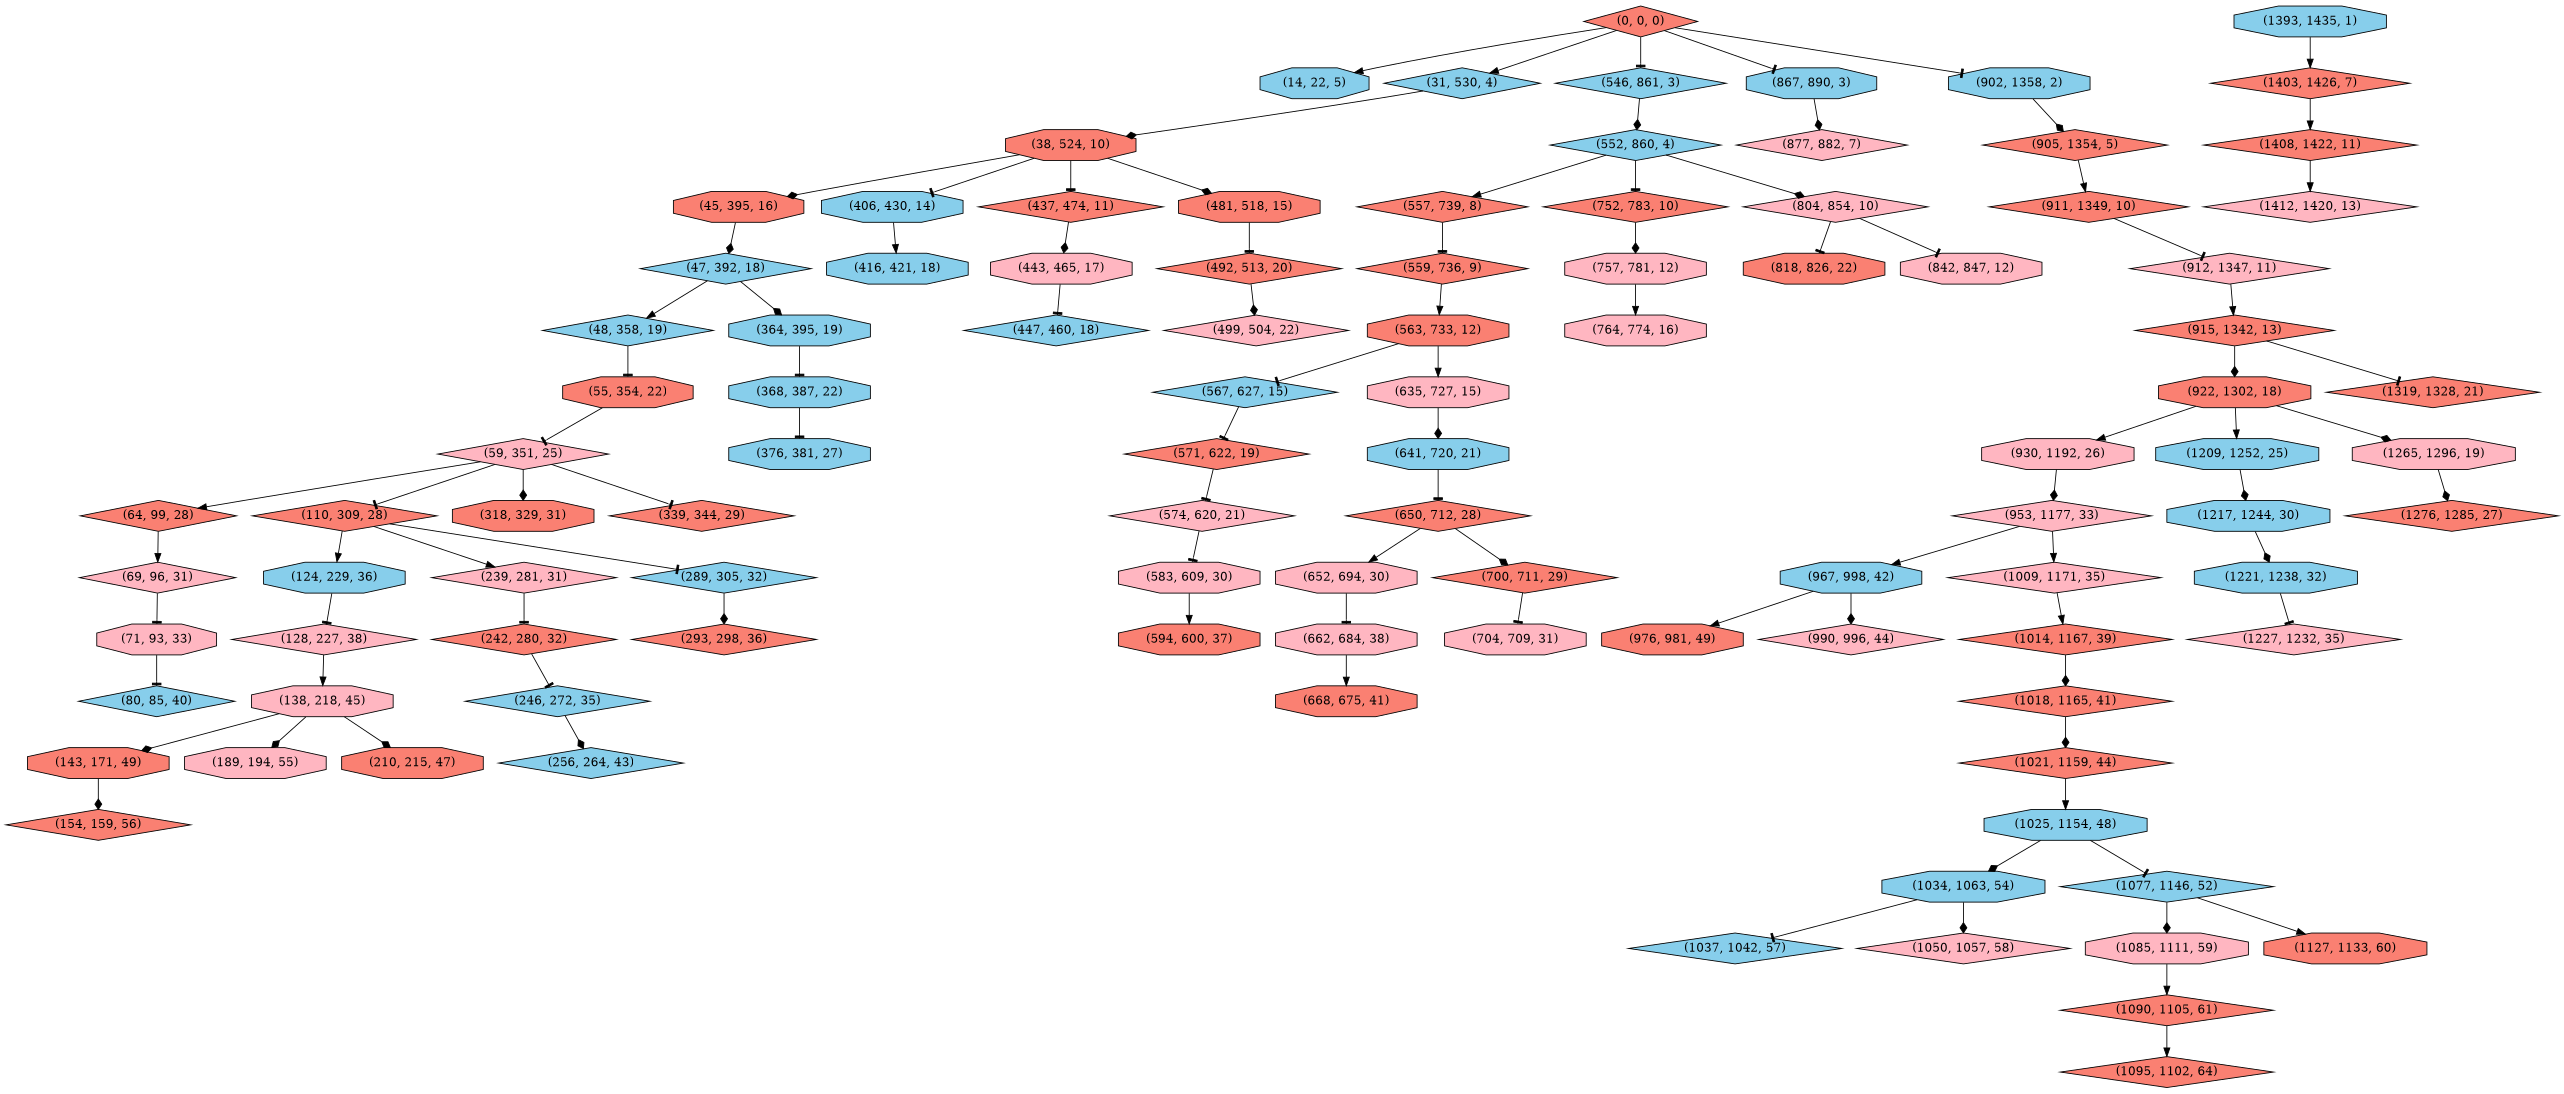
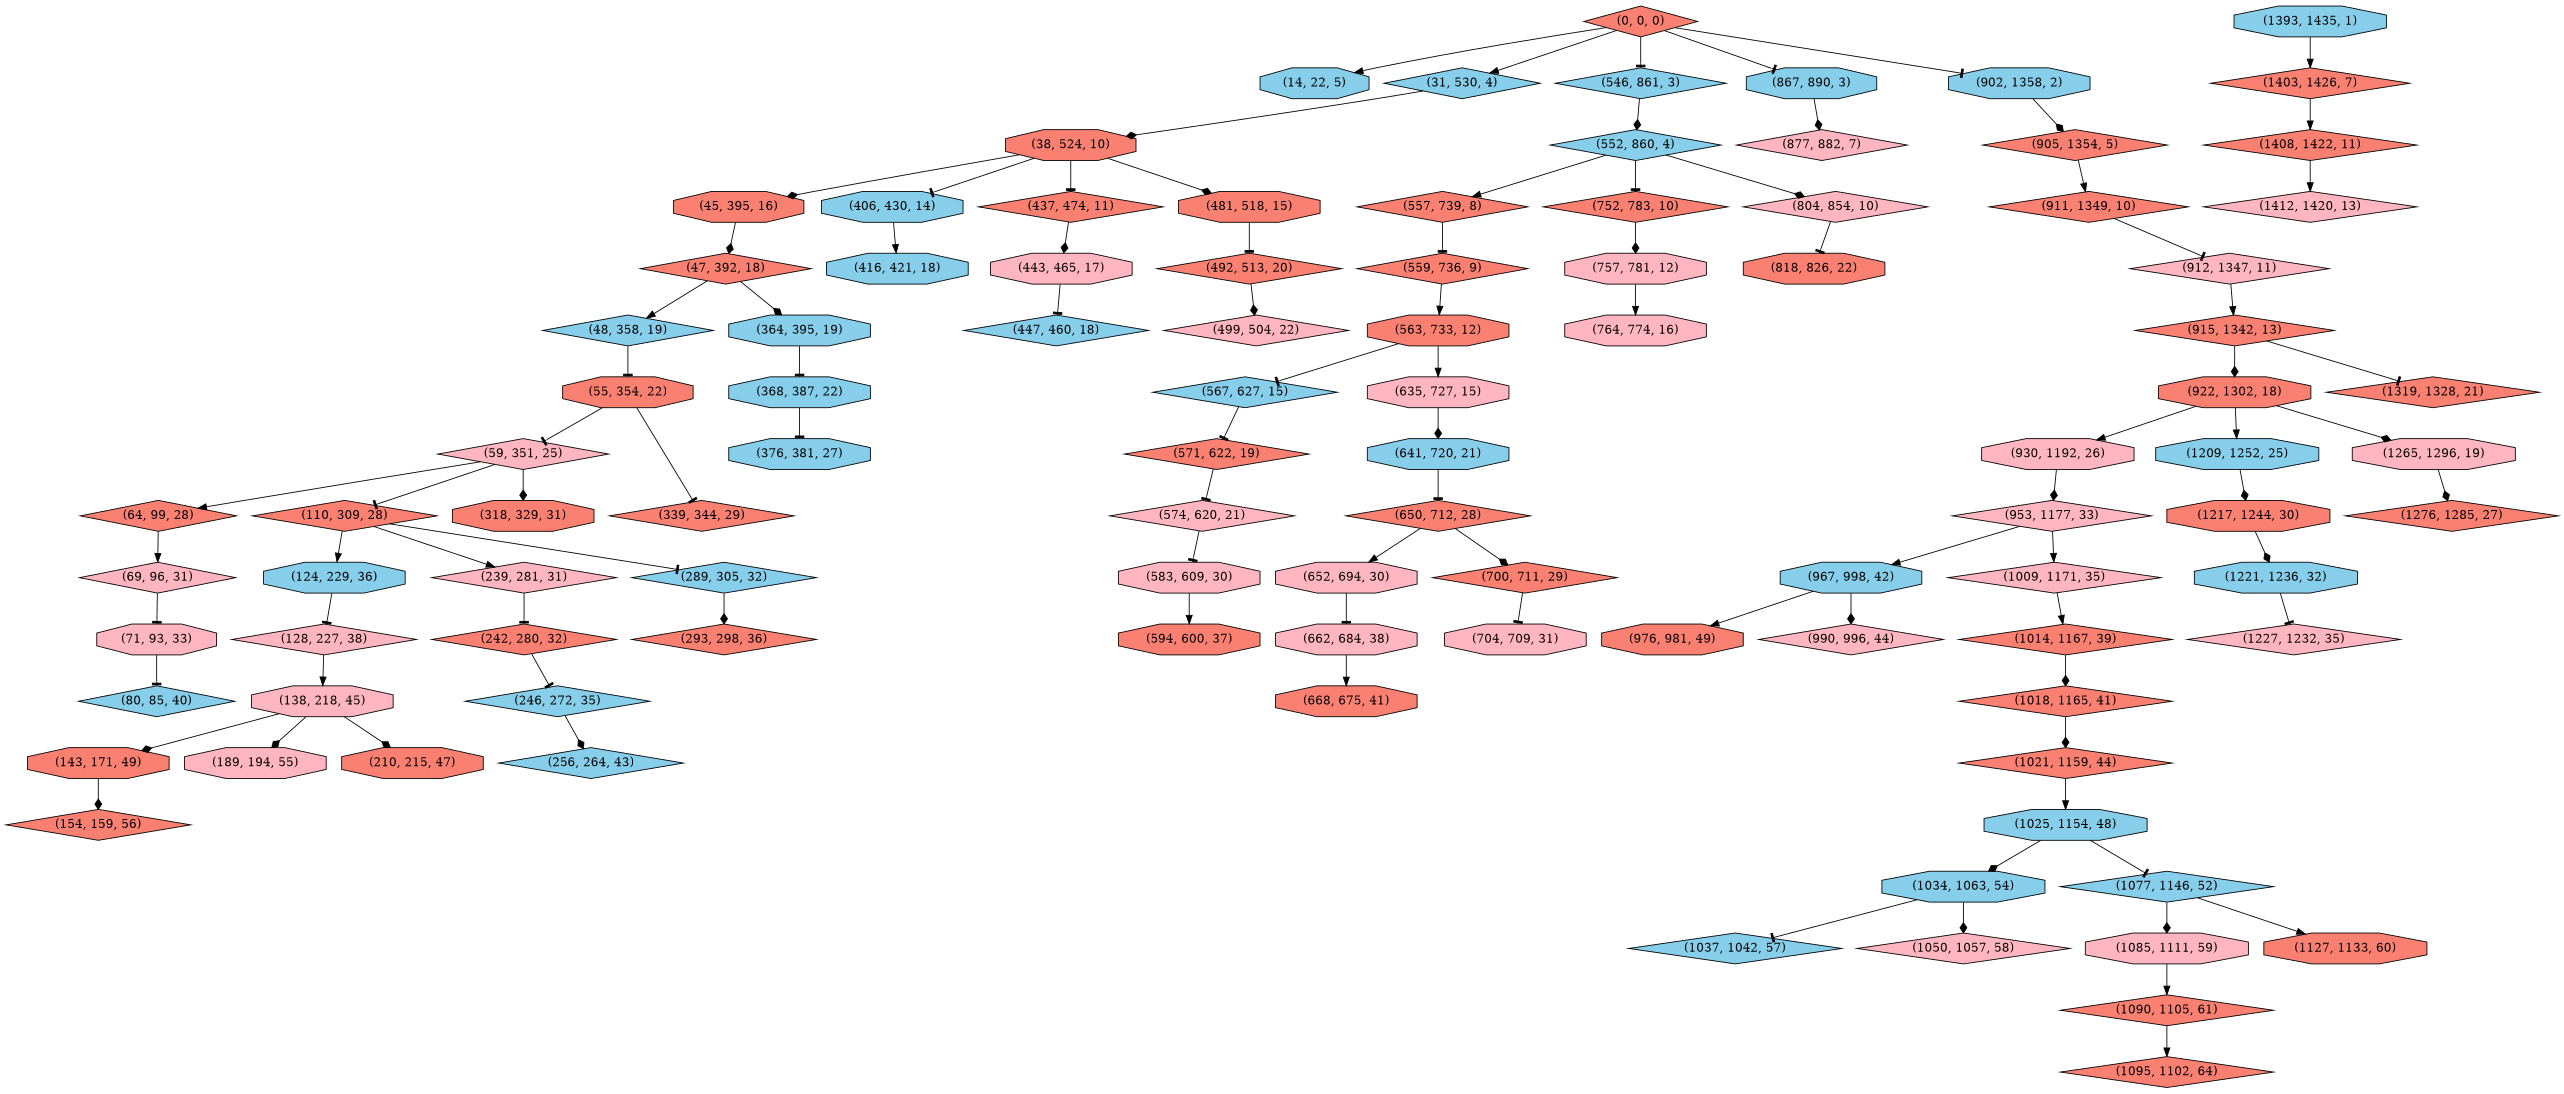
(726, 269) -> (726, 269)
(1971, 269) -> none
(610, 484) -> (664, 453)
(2248, 516) -> (2248, 516)
(2276, 578) -> (2276, 578)
